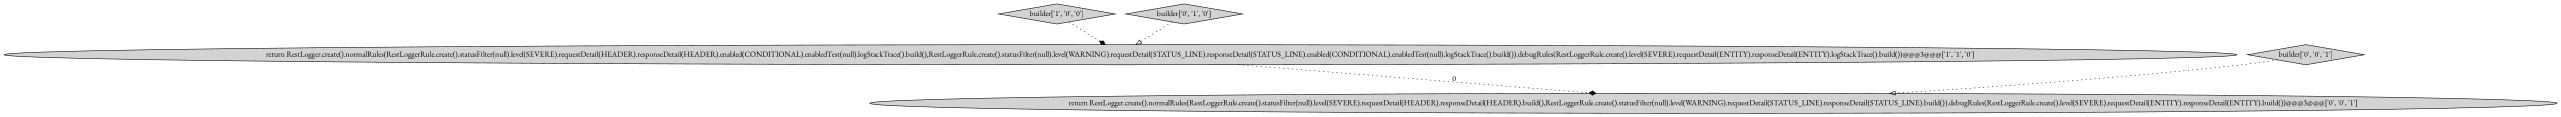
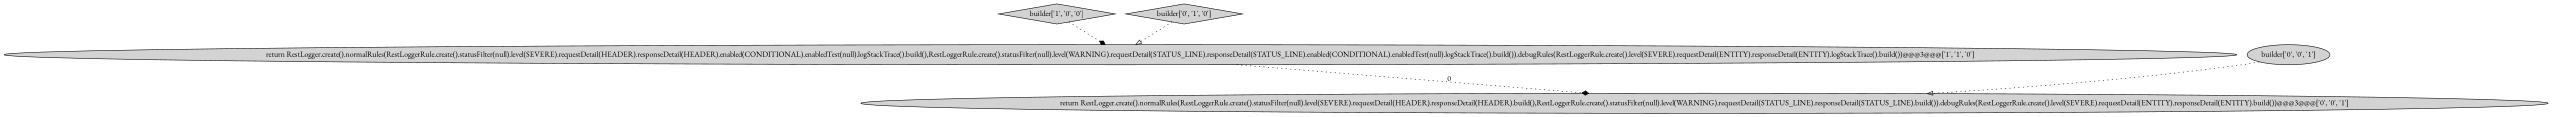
(2306, 55) -> (2289, 55)
